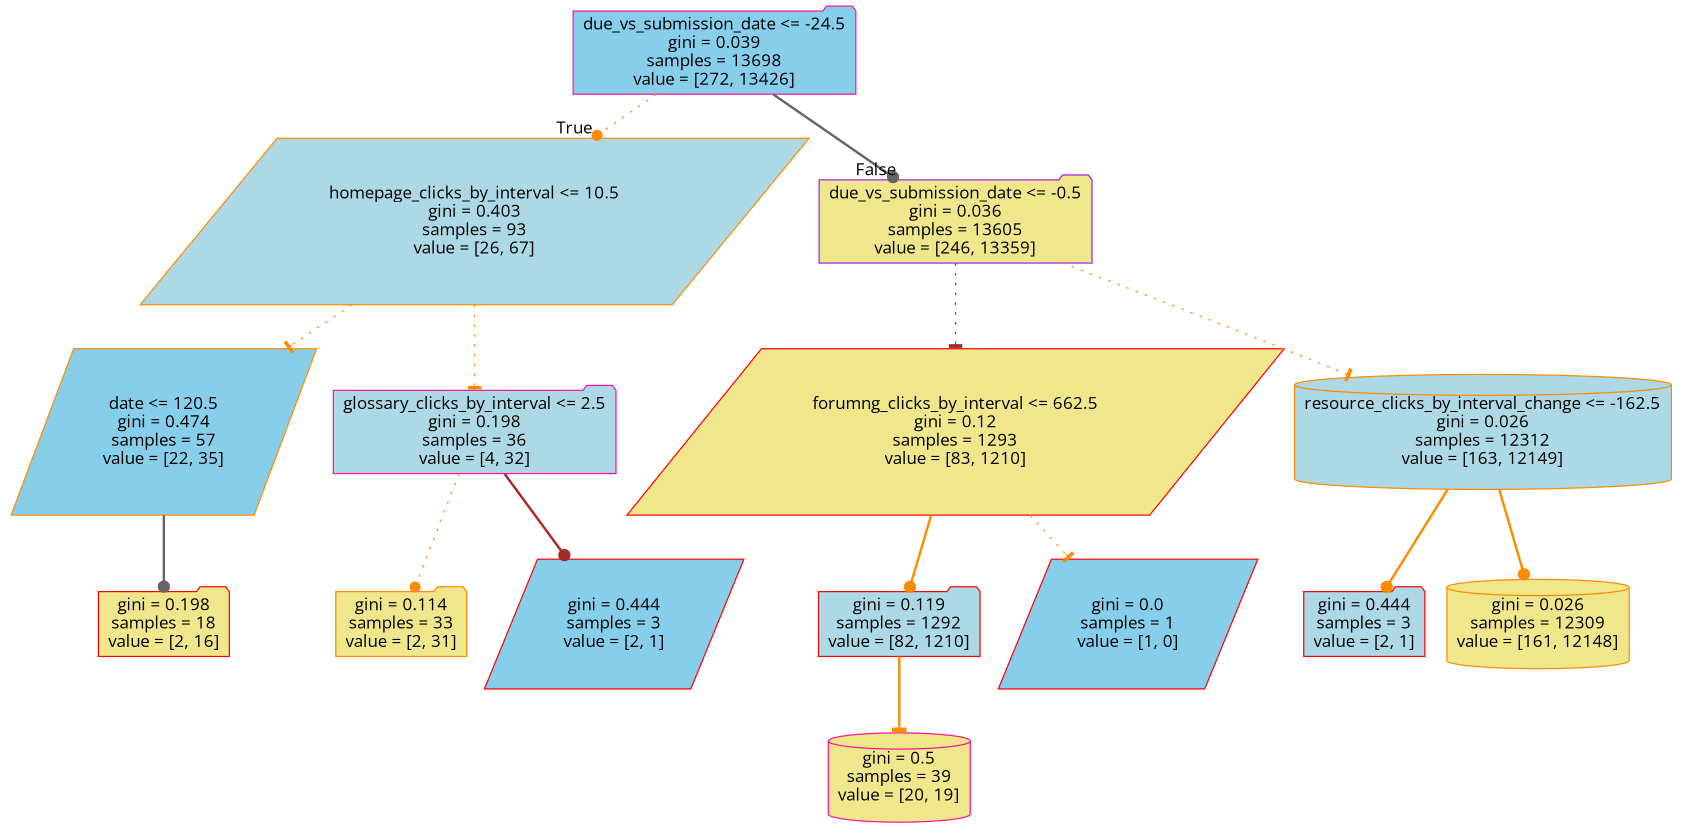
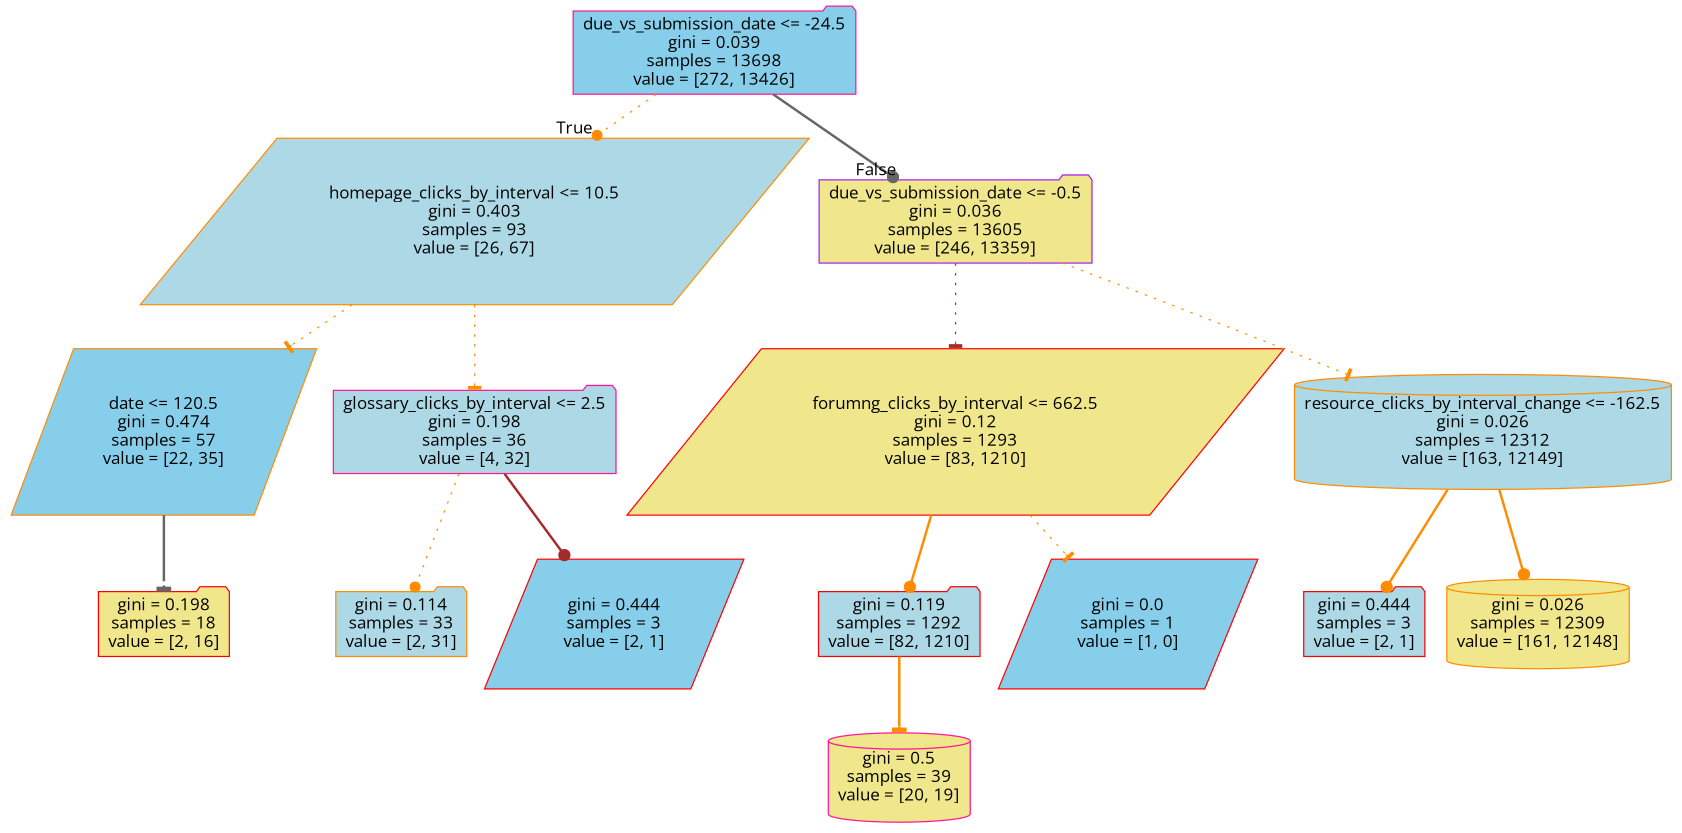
(164, 548) -> (164, 548)
(401, 624) -> (401, 624)
